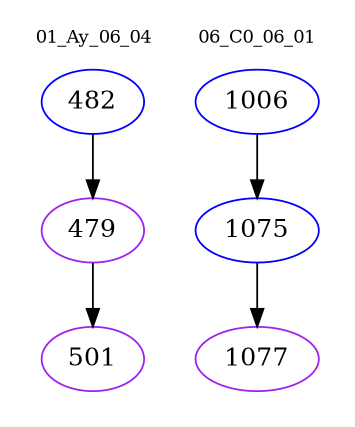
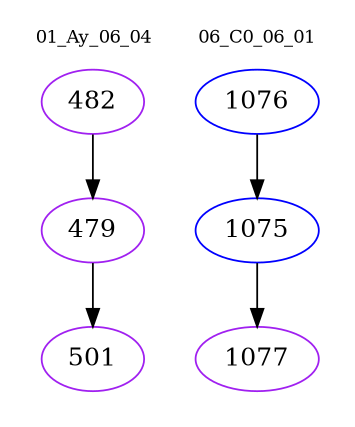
(93, 102) -> (93, 102)
(257, 102) -> (257, 102)
